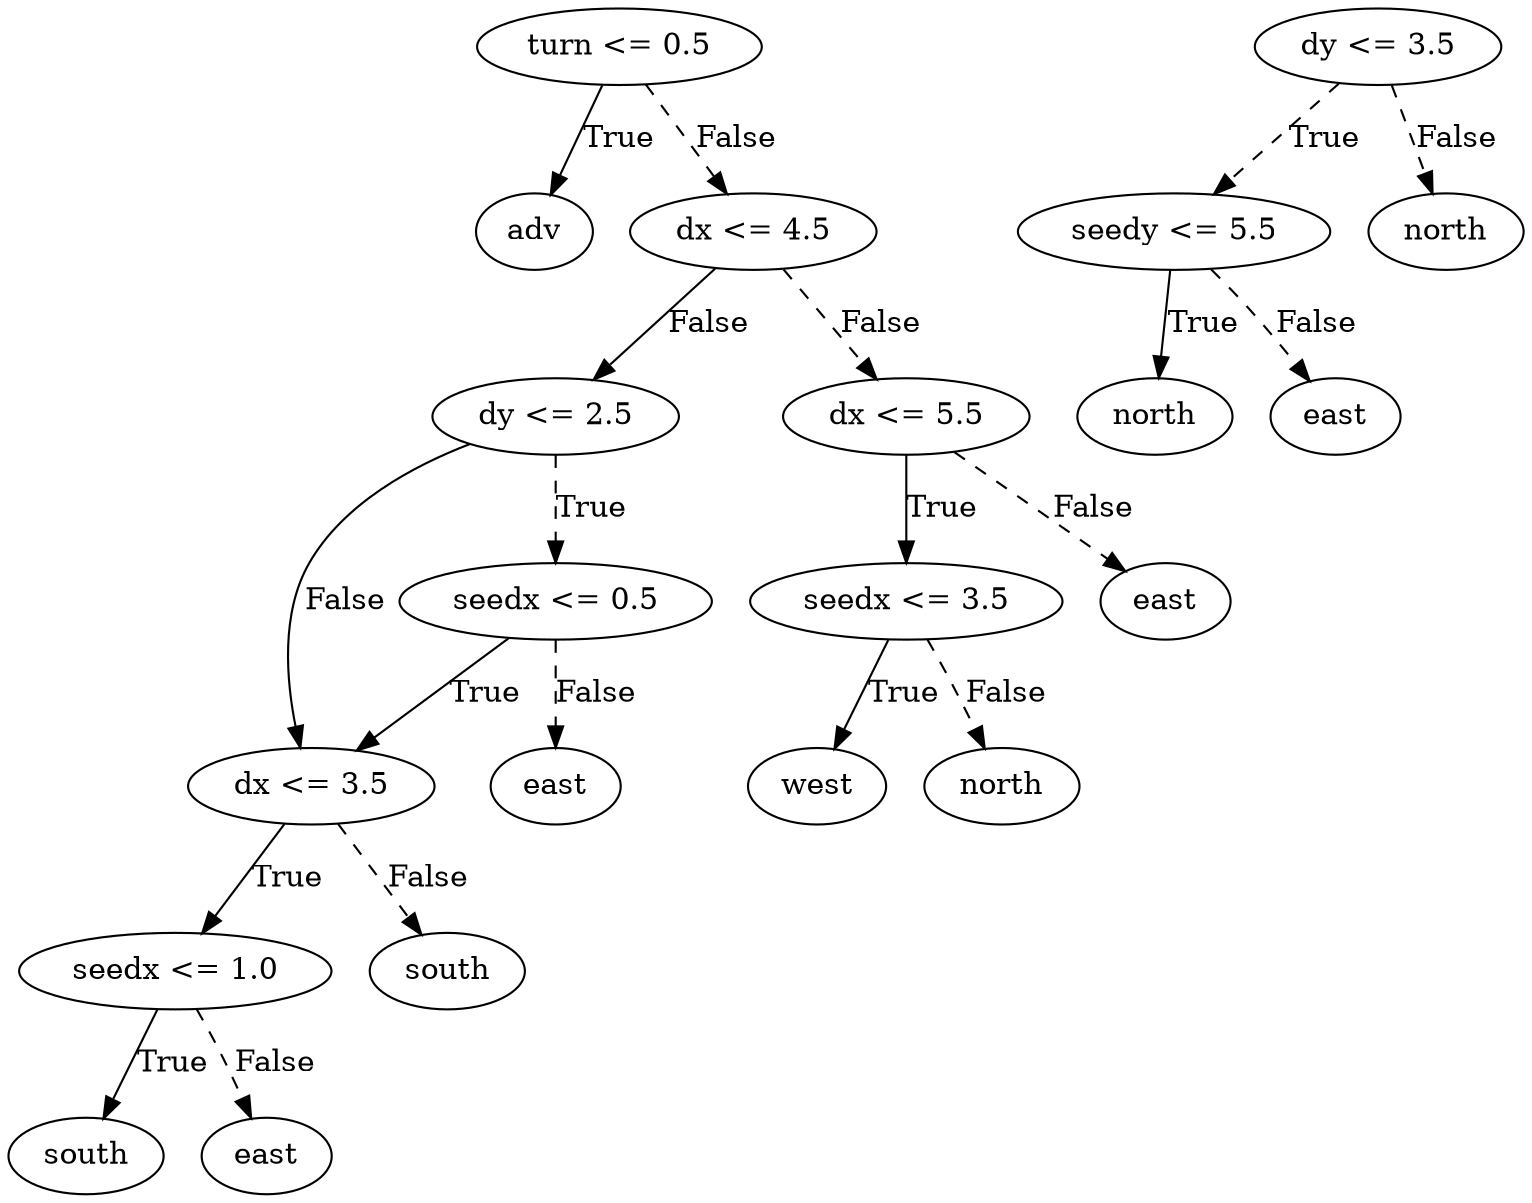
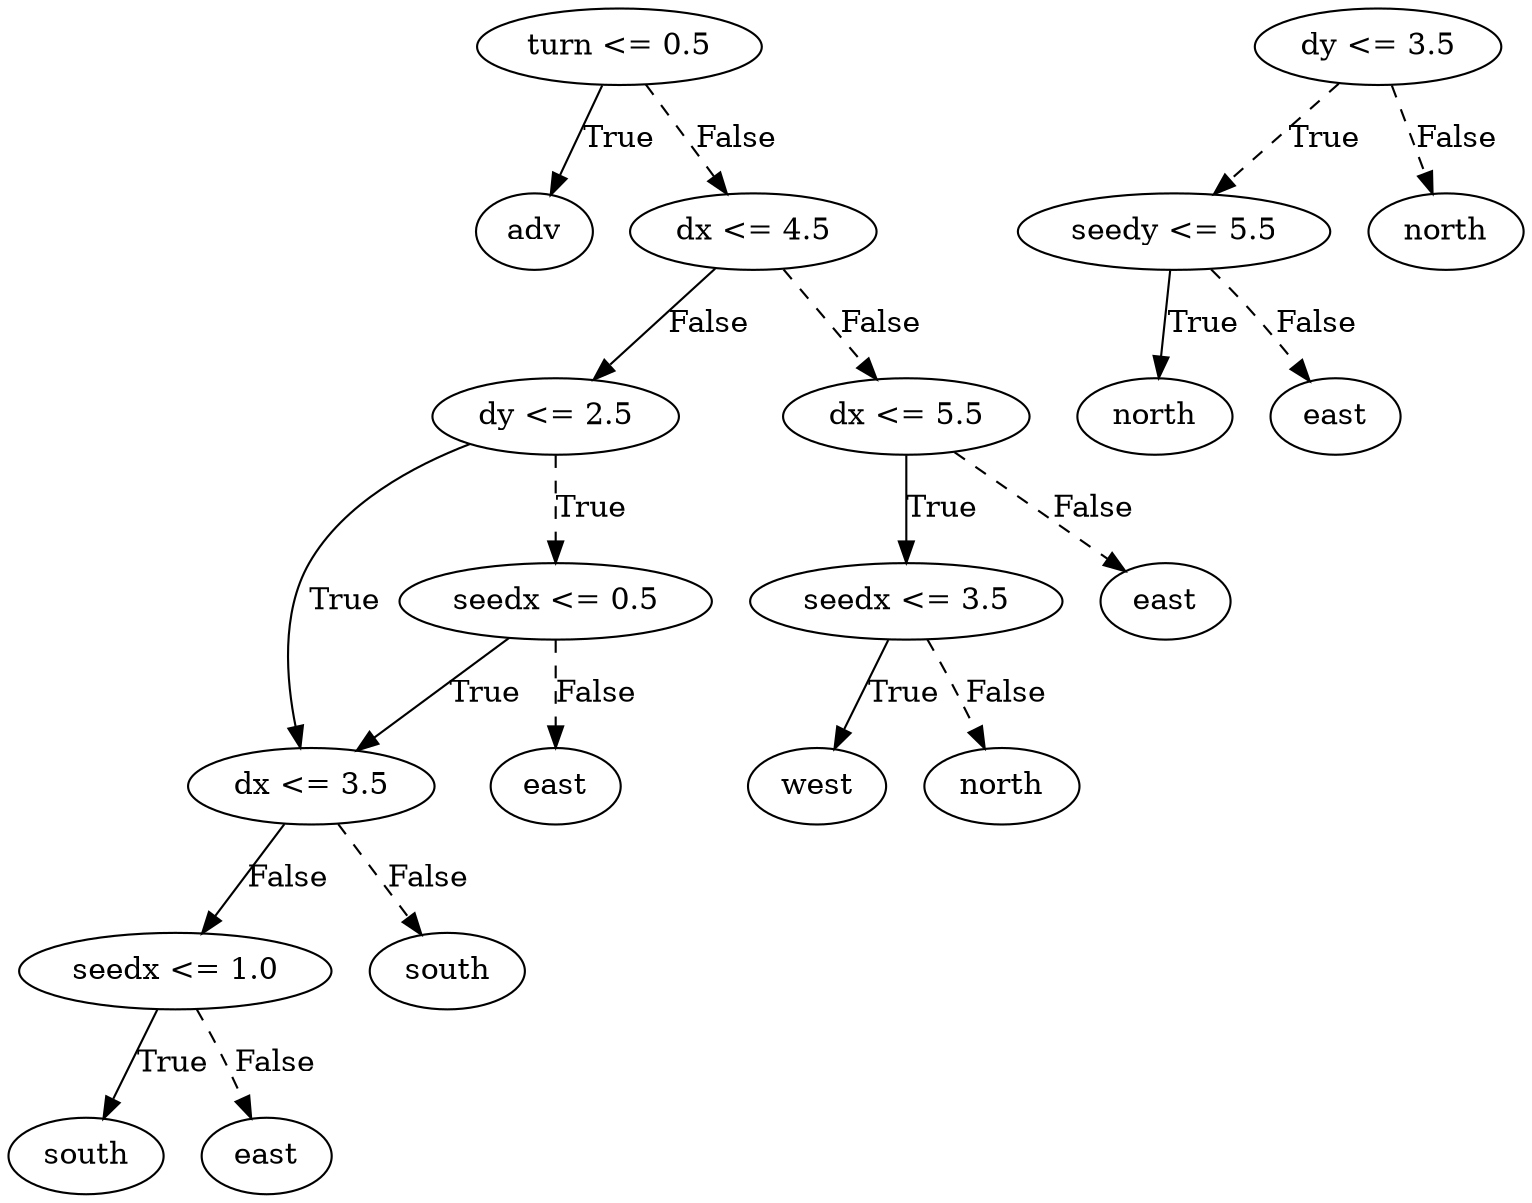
(345, 601) -> (345, 601)
(288, 879) -> (288, 879)
